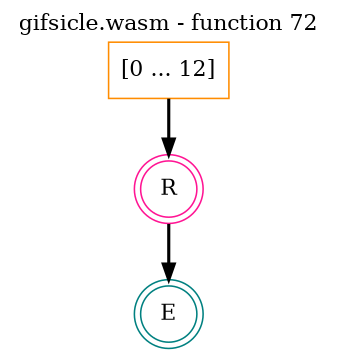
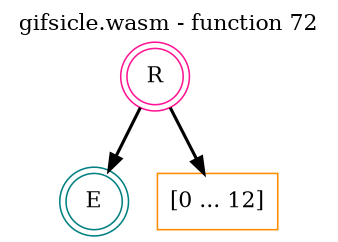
(169, 119) -> (183, 133)
